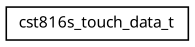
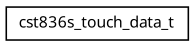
(97, 24) -> (97, 24)
